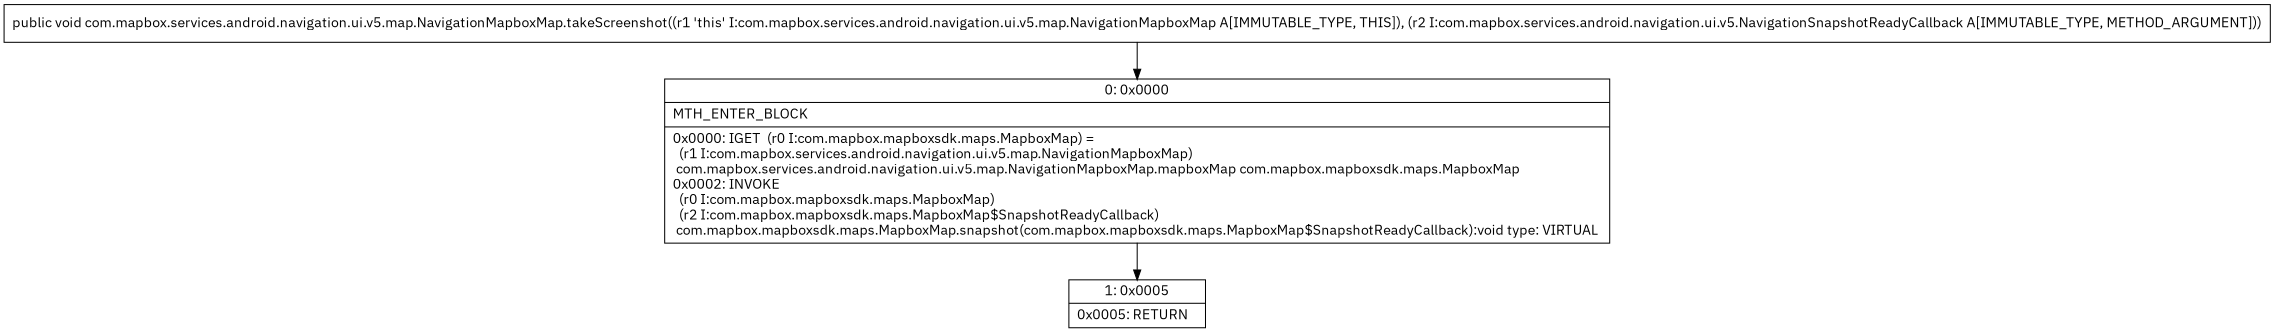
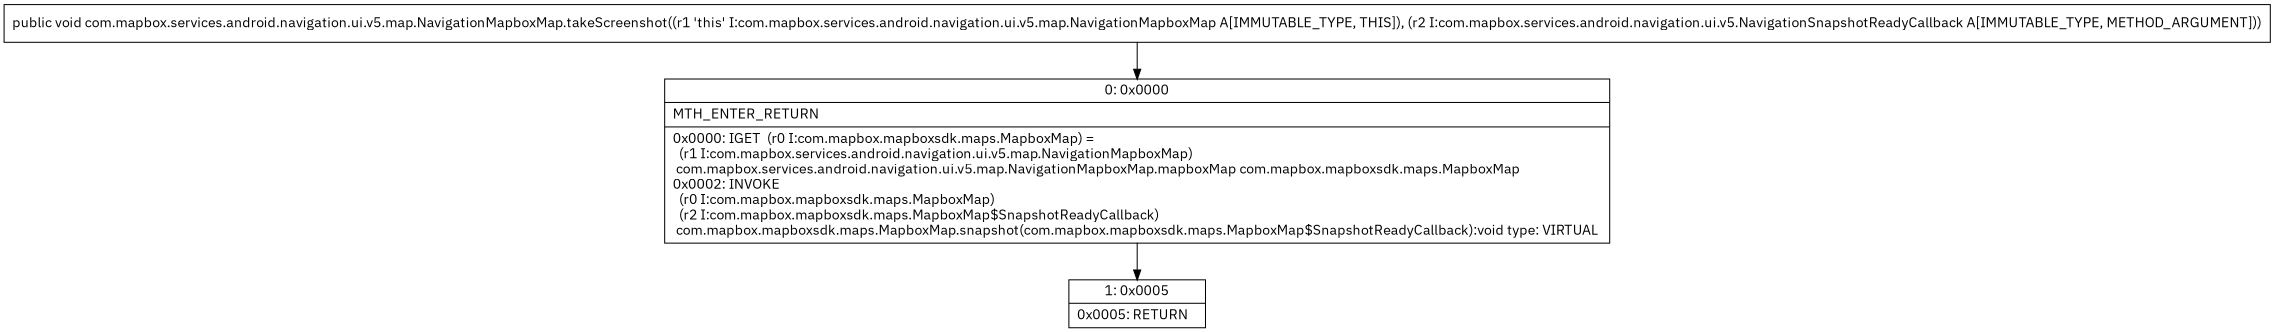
(741, 114) -> (746, 114)
